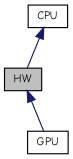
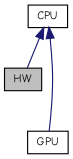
(38, 116) -> (53, 85)
